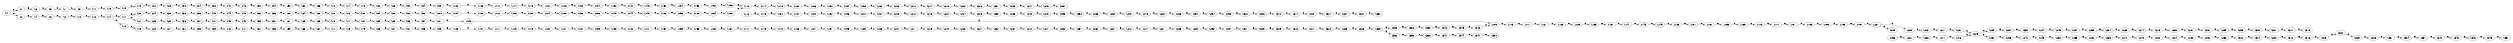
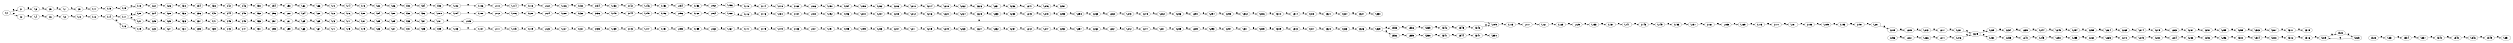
(738, 10) -> (737, 15)
(1892, 25) -> (1900, 30)
(2364, 38) -> (2341, 39)
